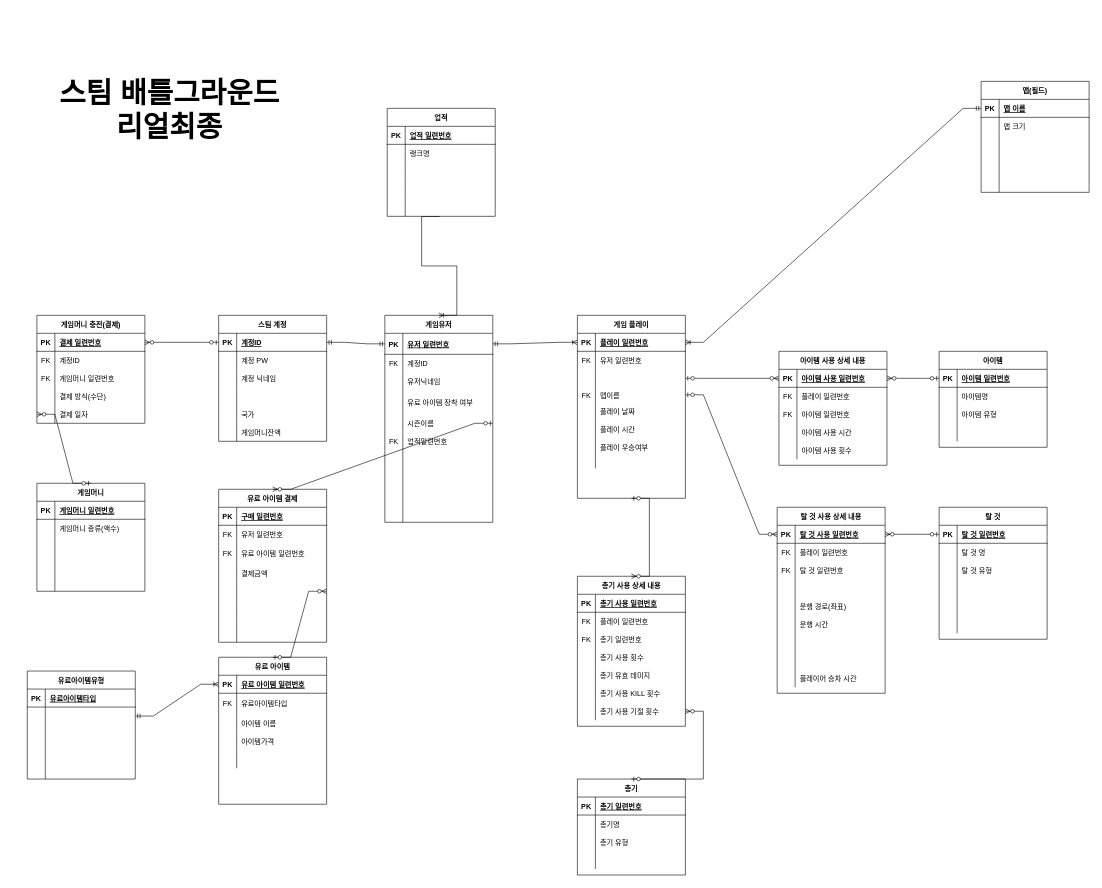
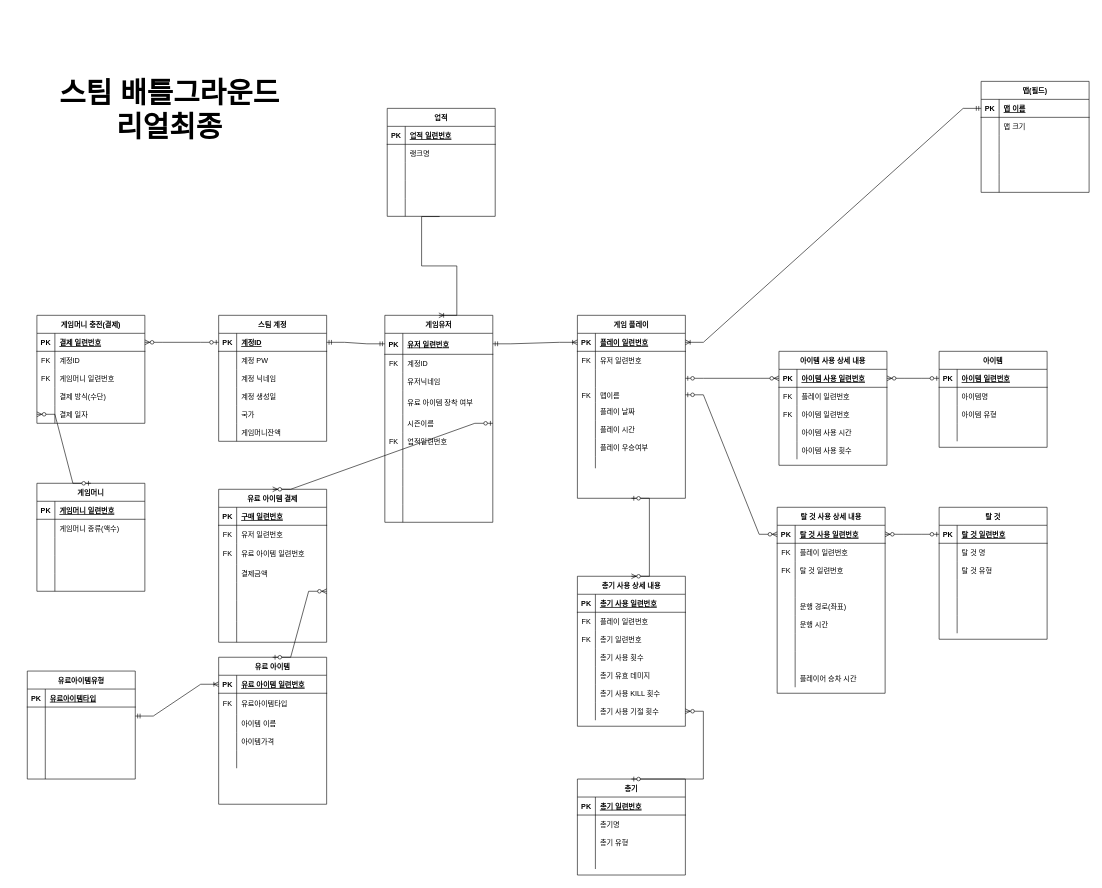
none -> (282, 396)
